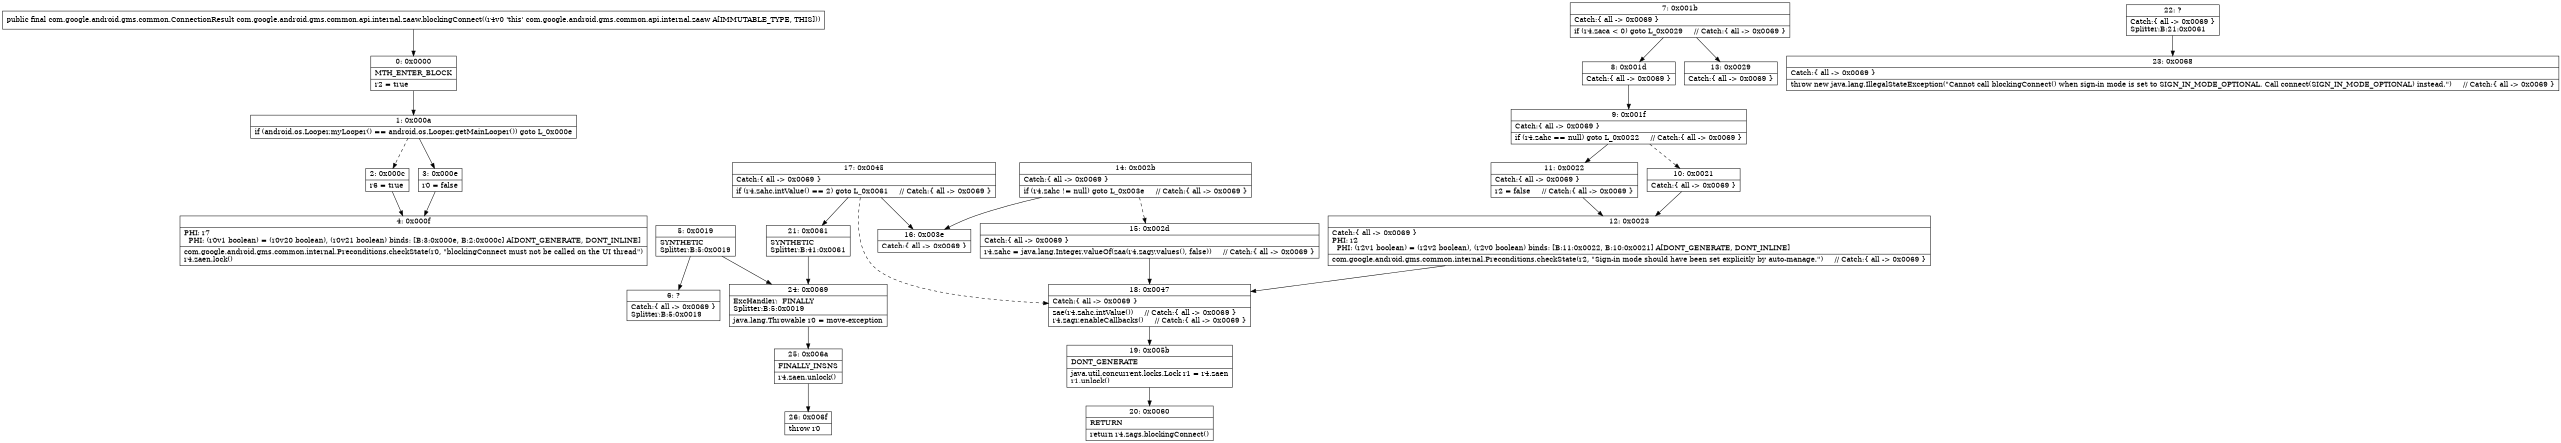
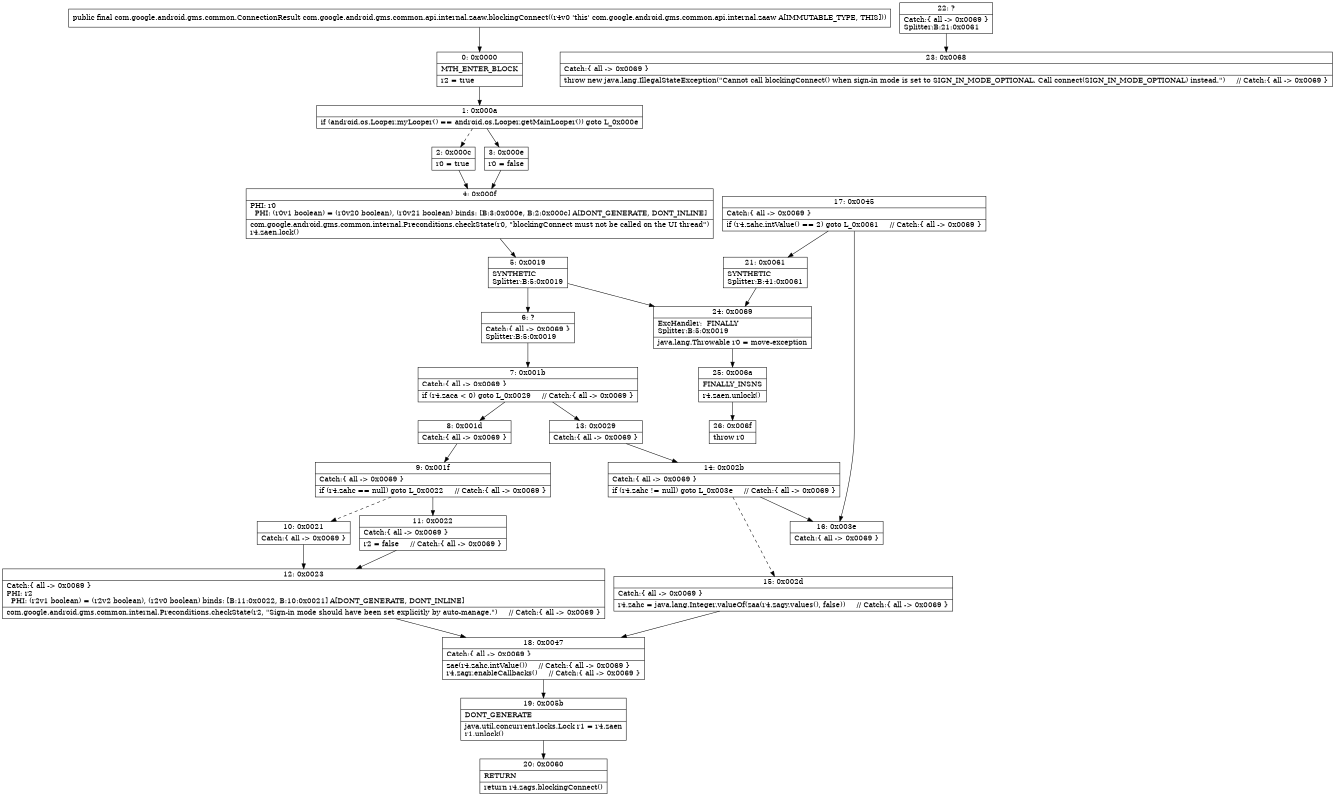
(387, 186) -> (453, 164)
(198, 233) -> (264, 206)
none -> (506, 246)
(920, 288) -> none
none -> (528, 353)
none -> (649, 452)
